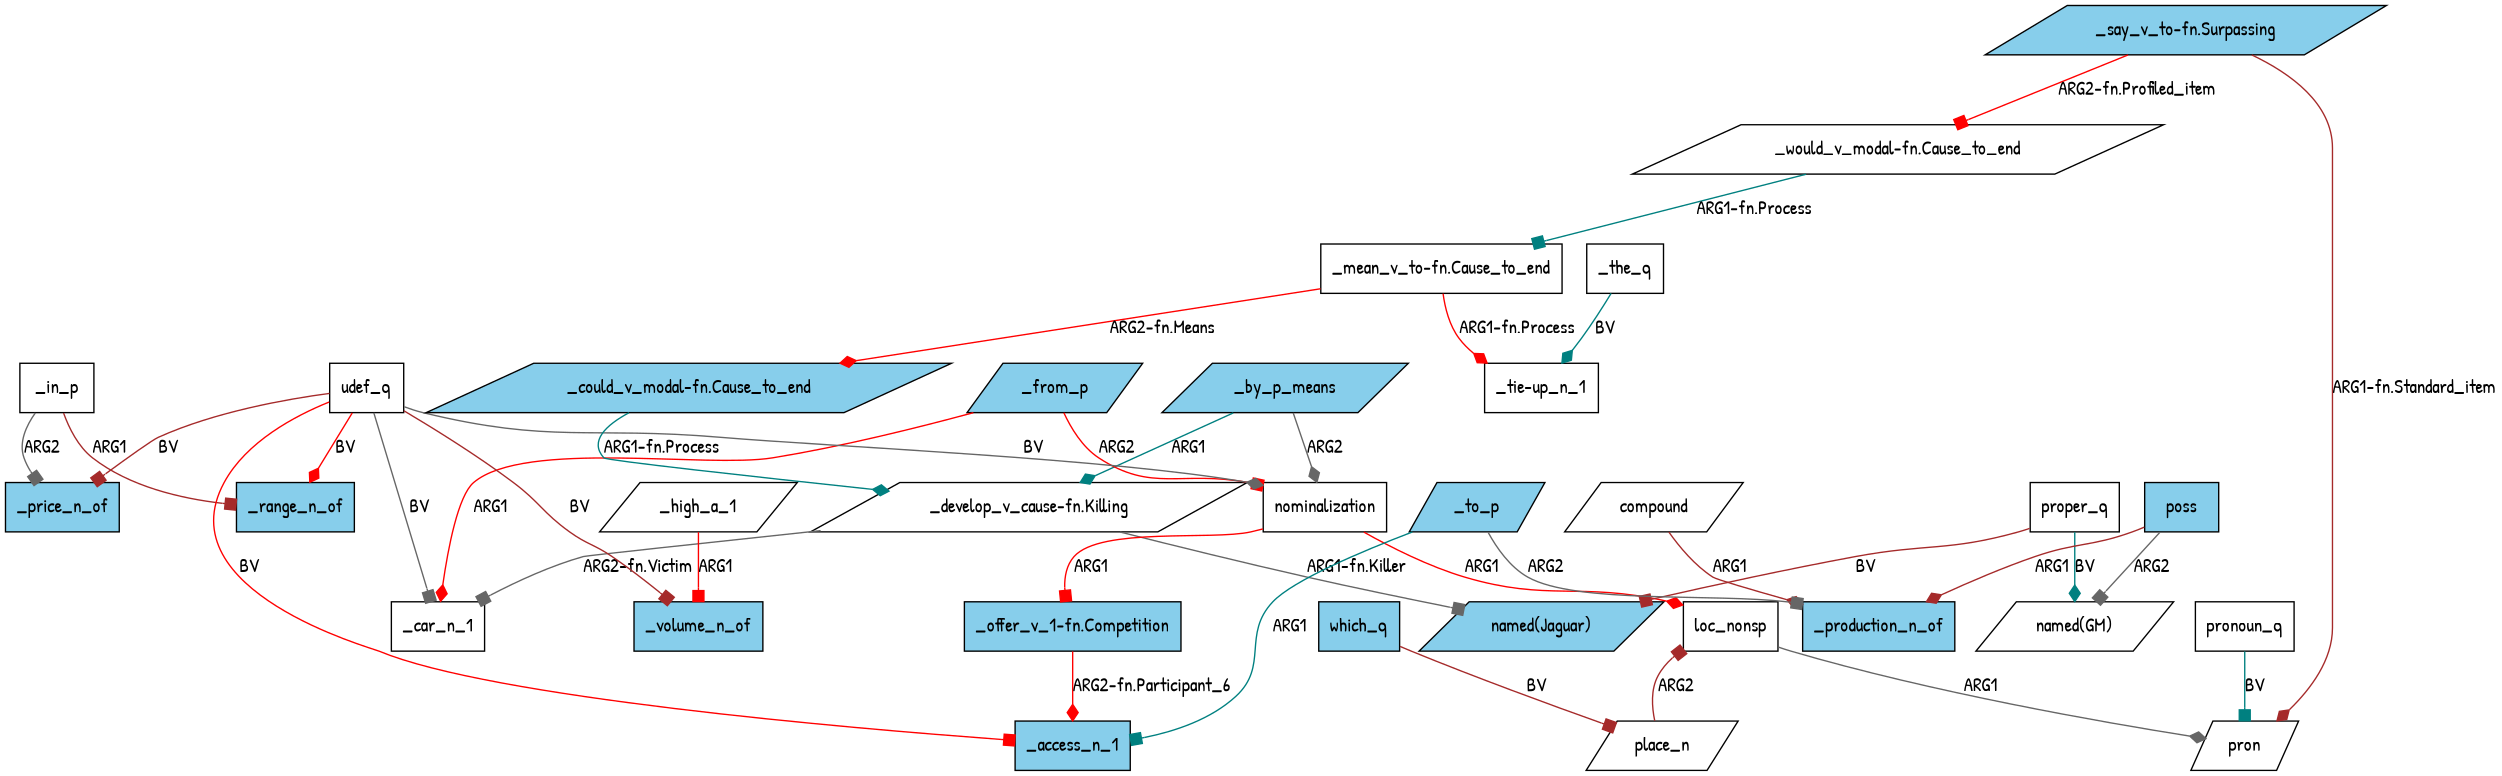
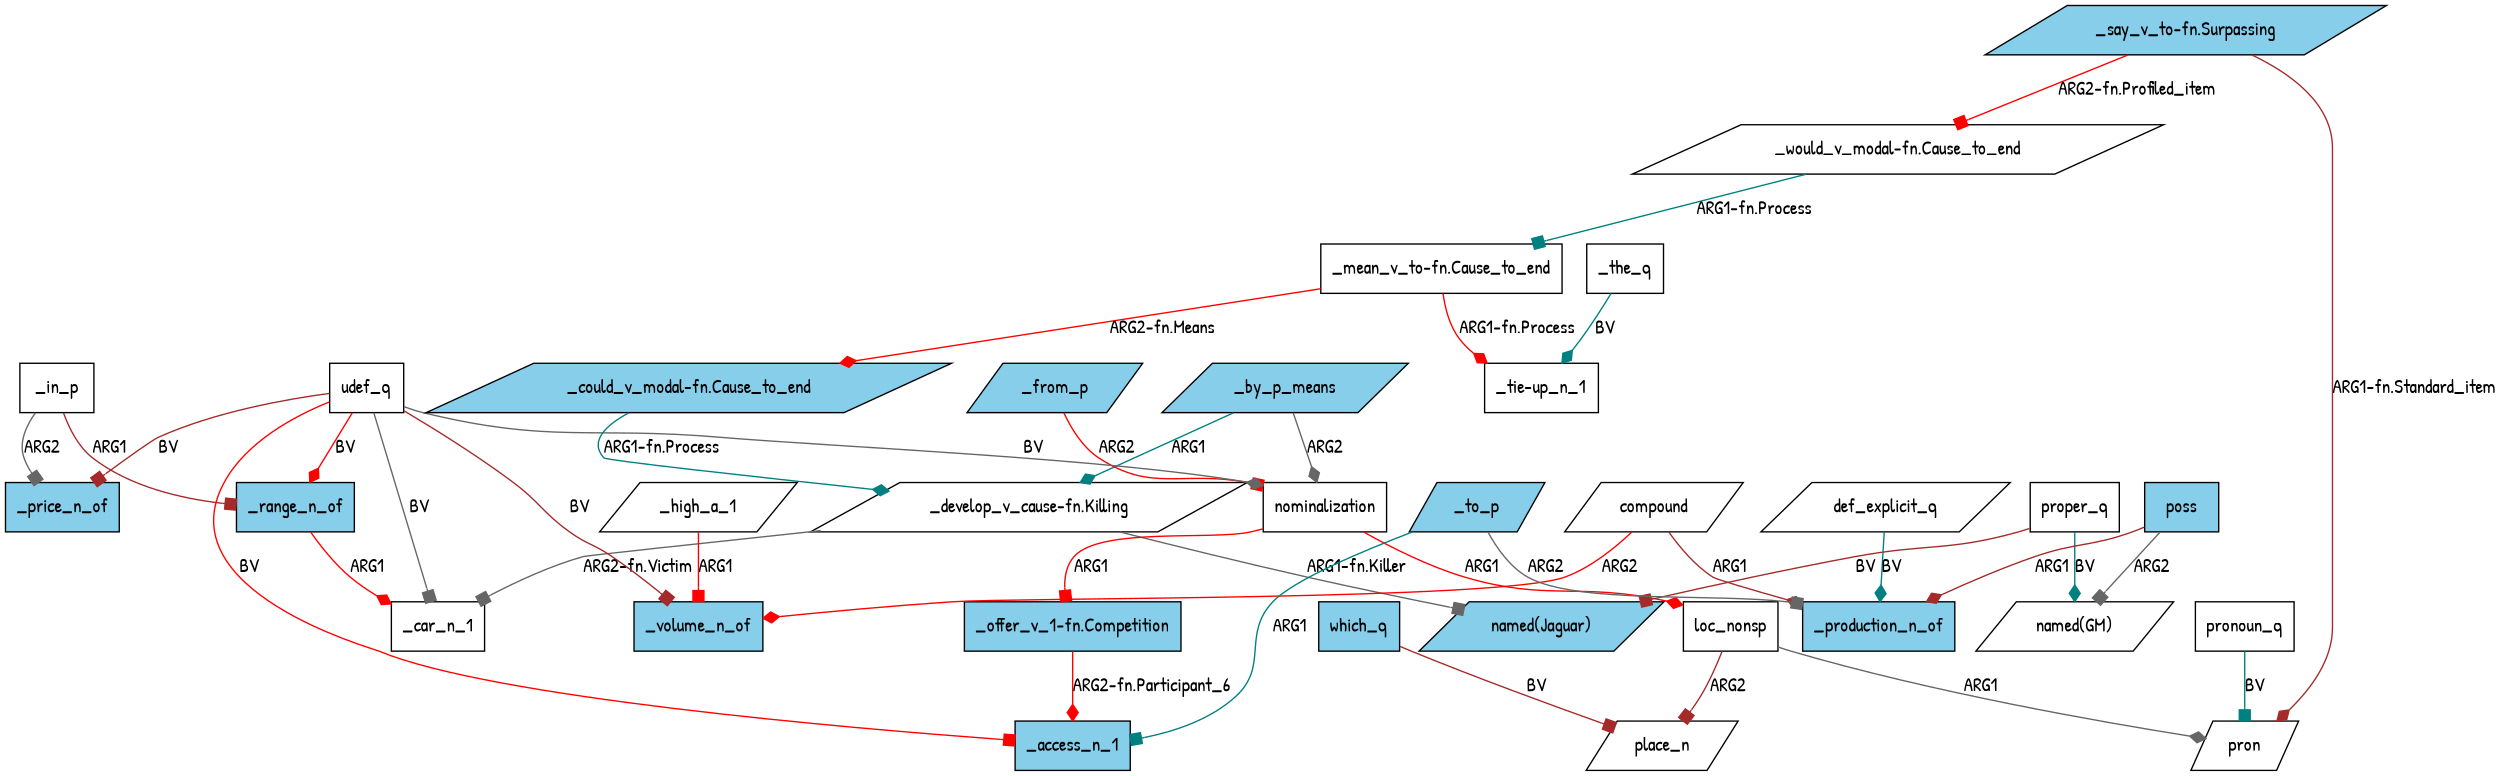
(685, 460) -> (340, 568)
none -> (1886, 507)
none -> (1213, 597)
(1654, 687) -> (1709, 682)
